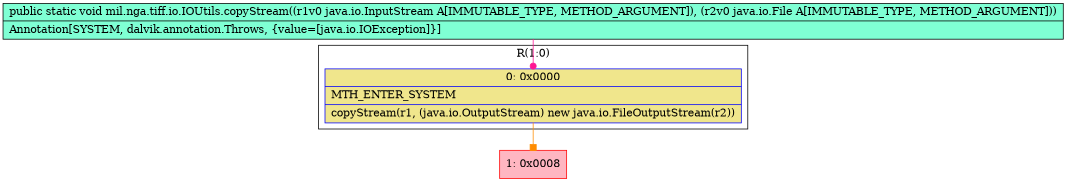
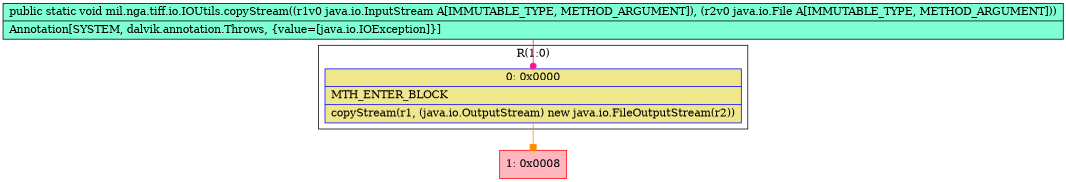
(393, 95) -> (390, 95)
